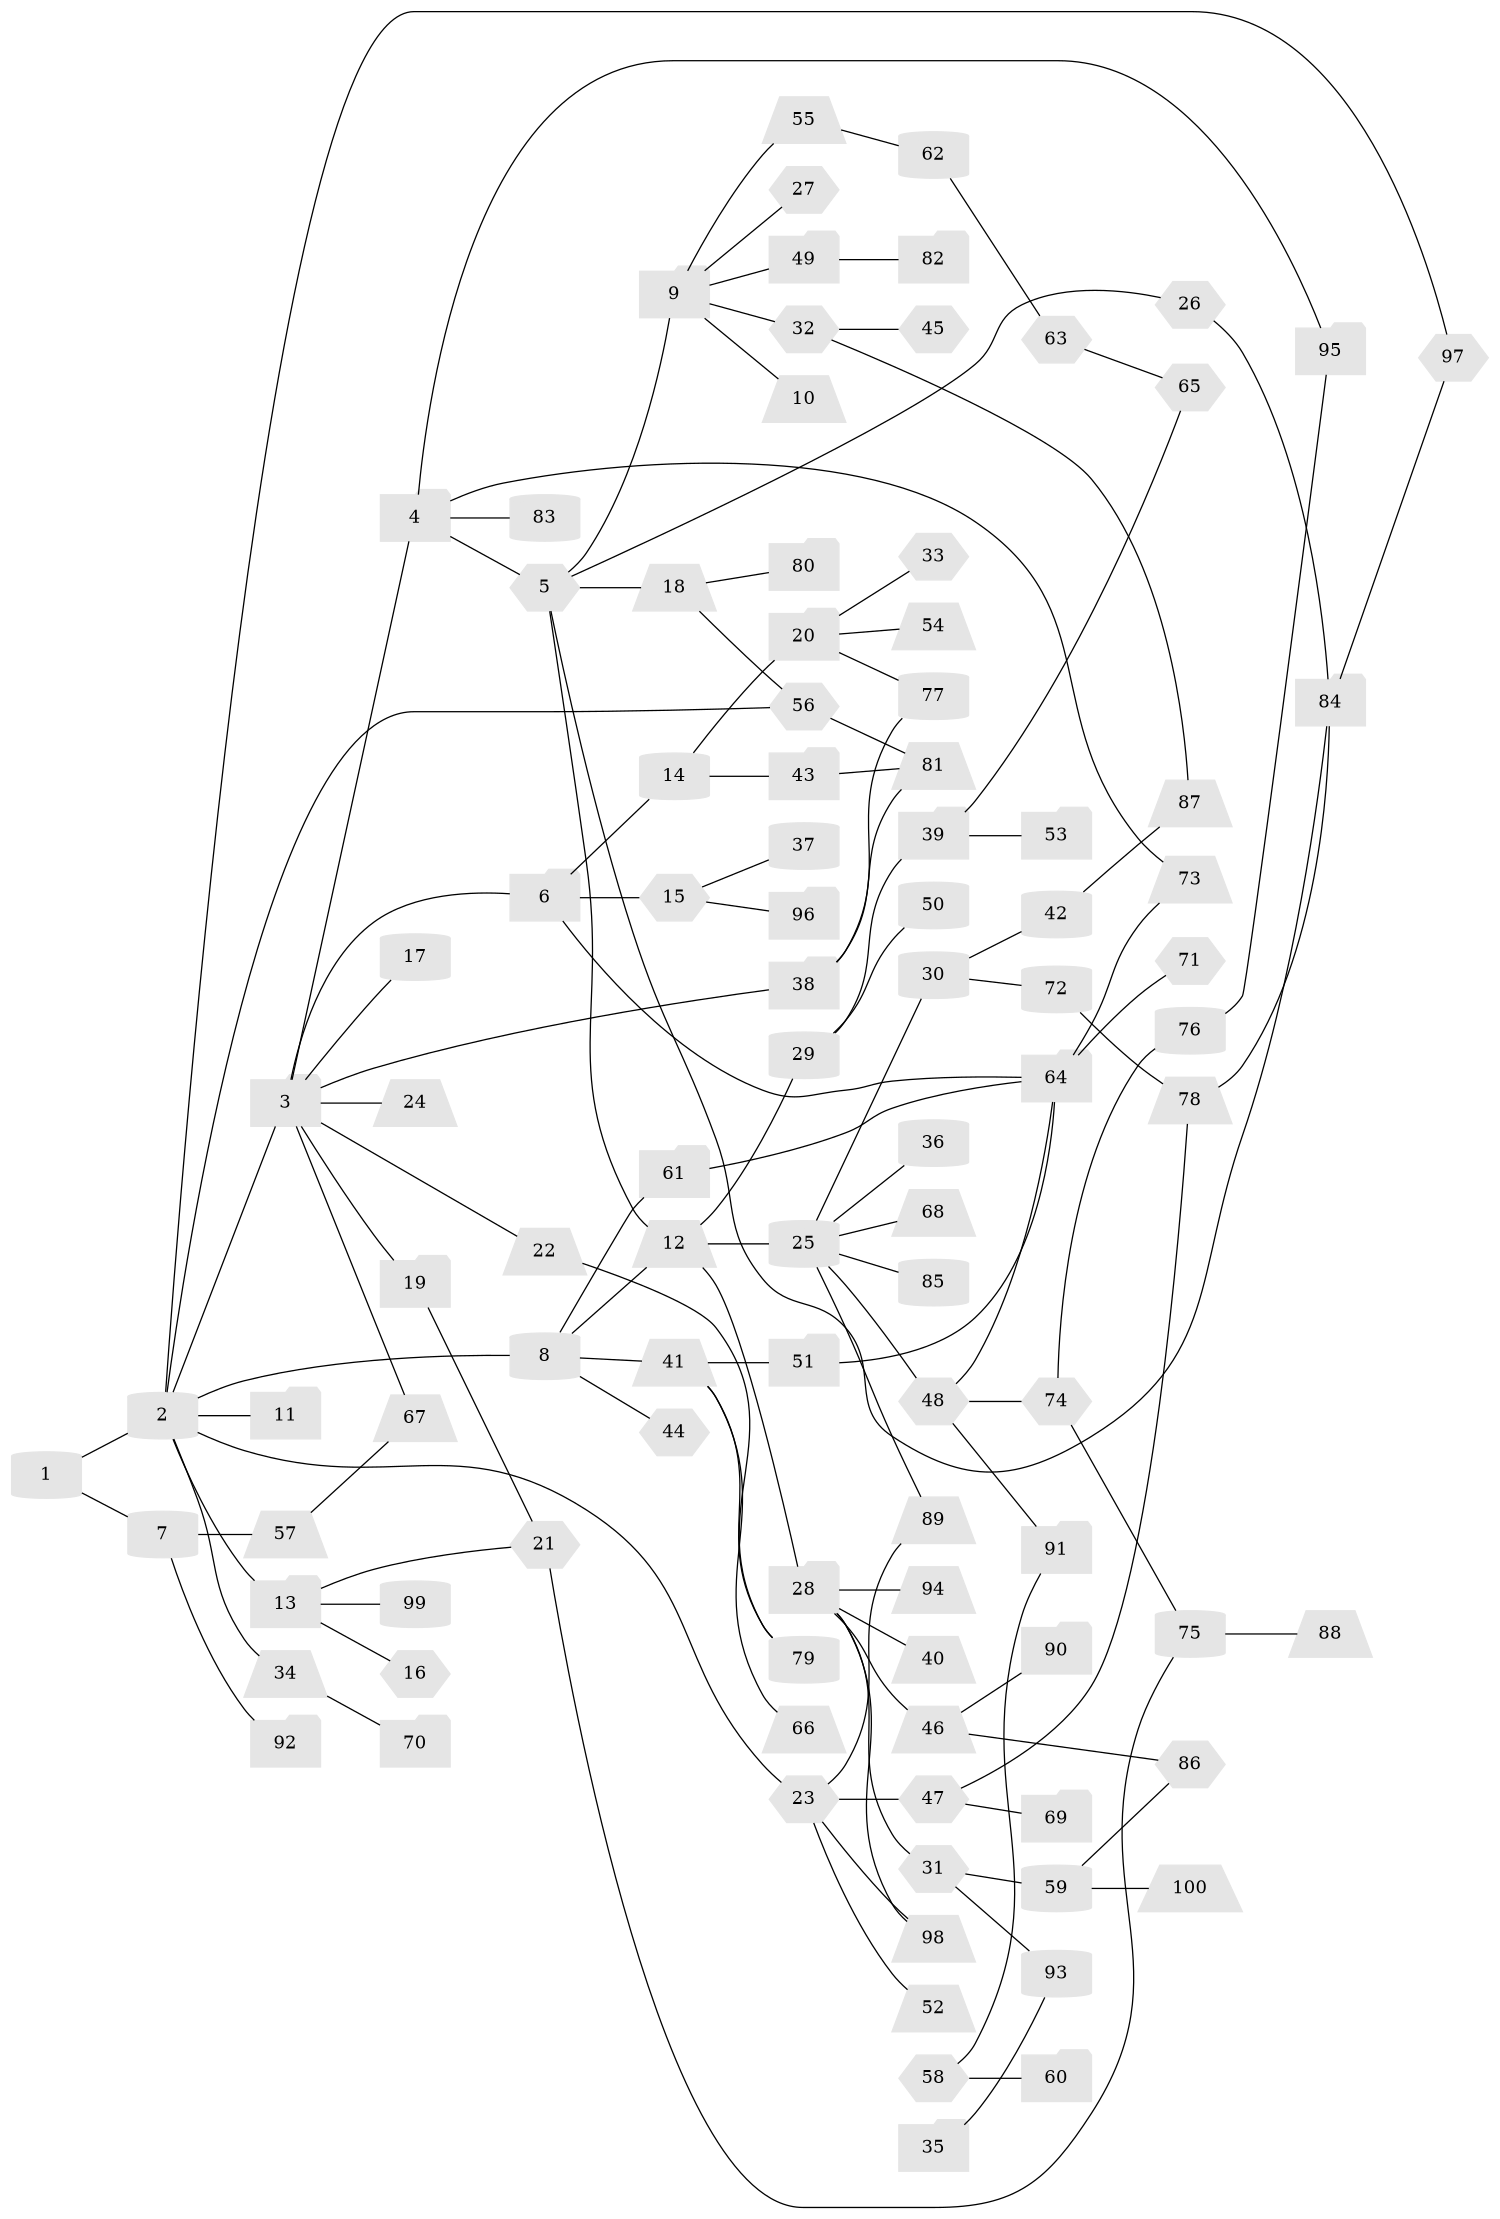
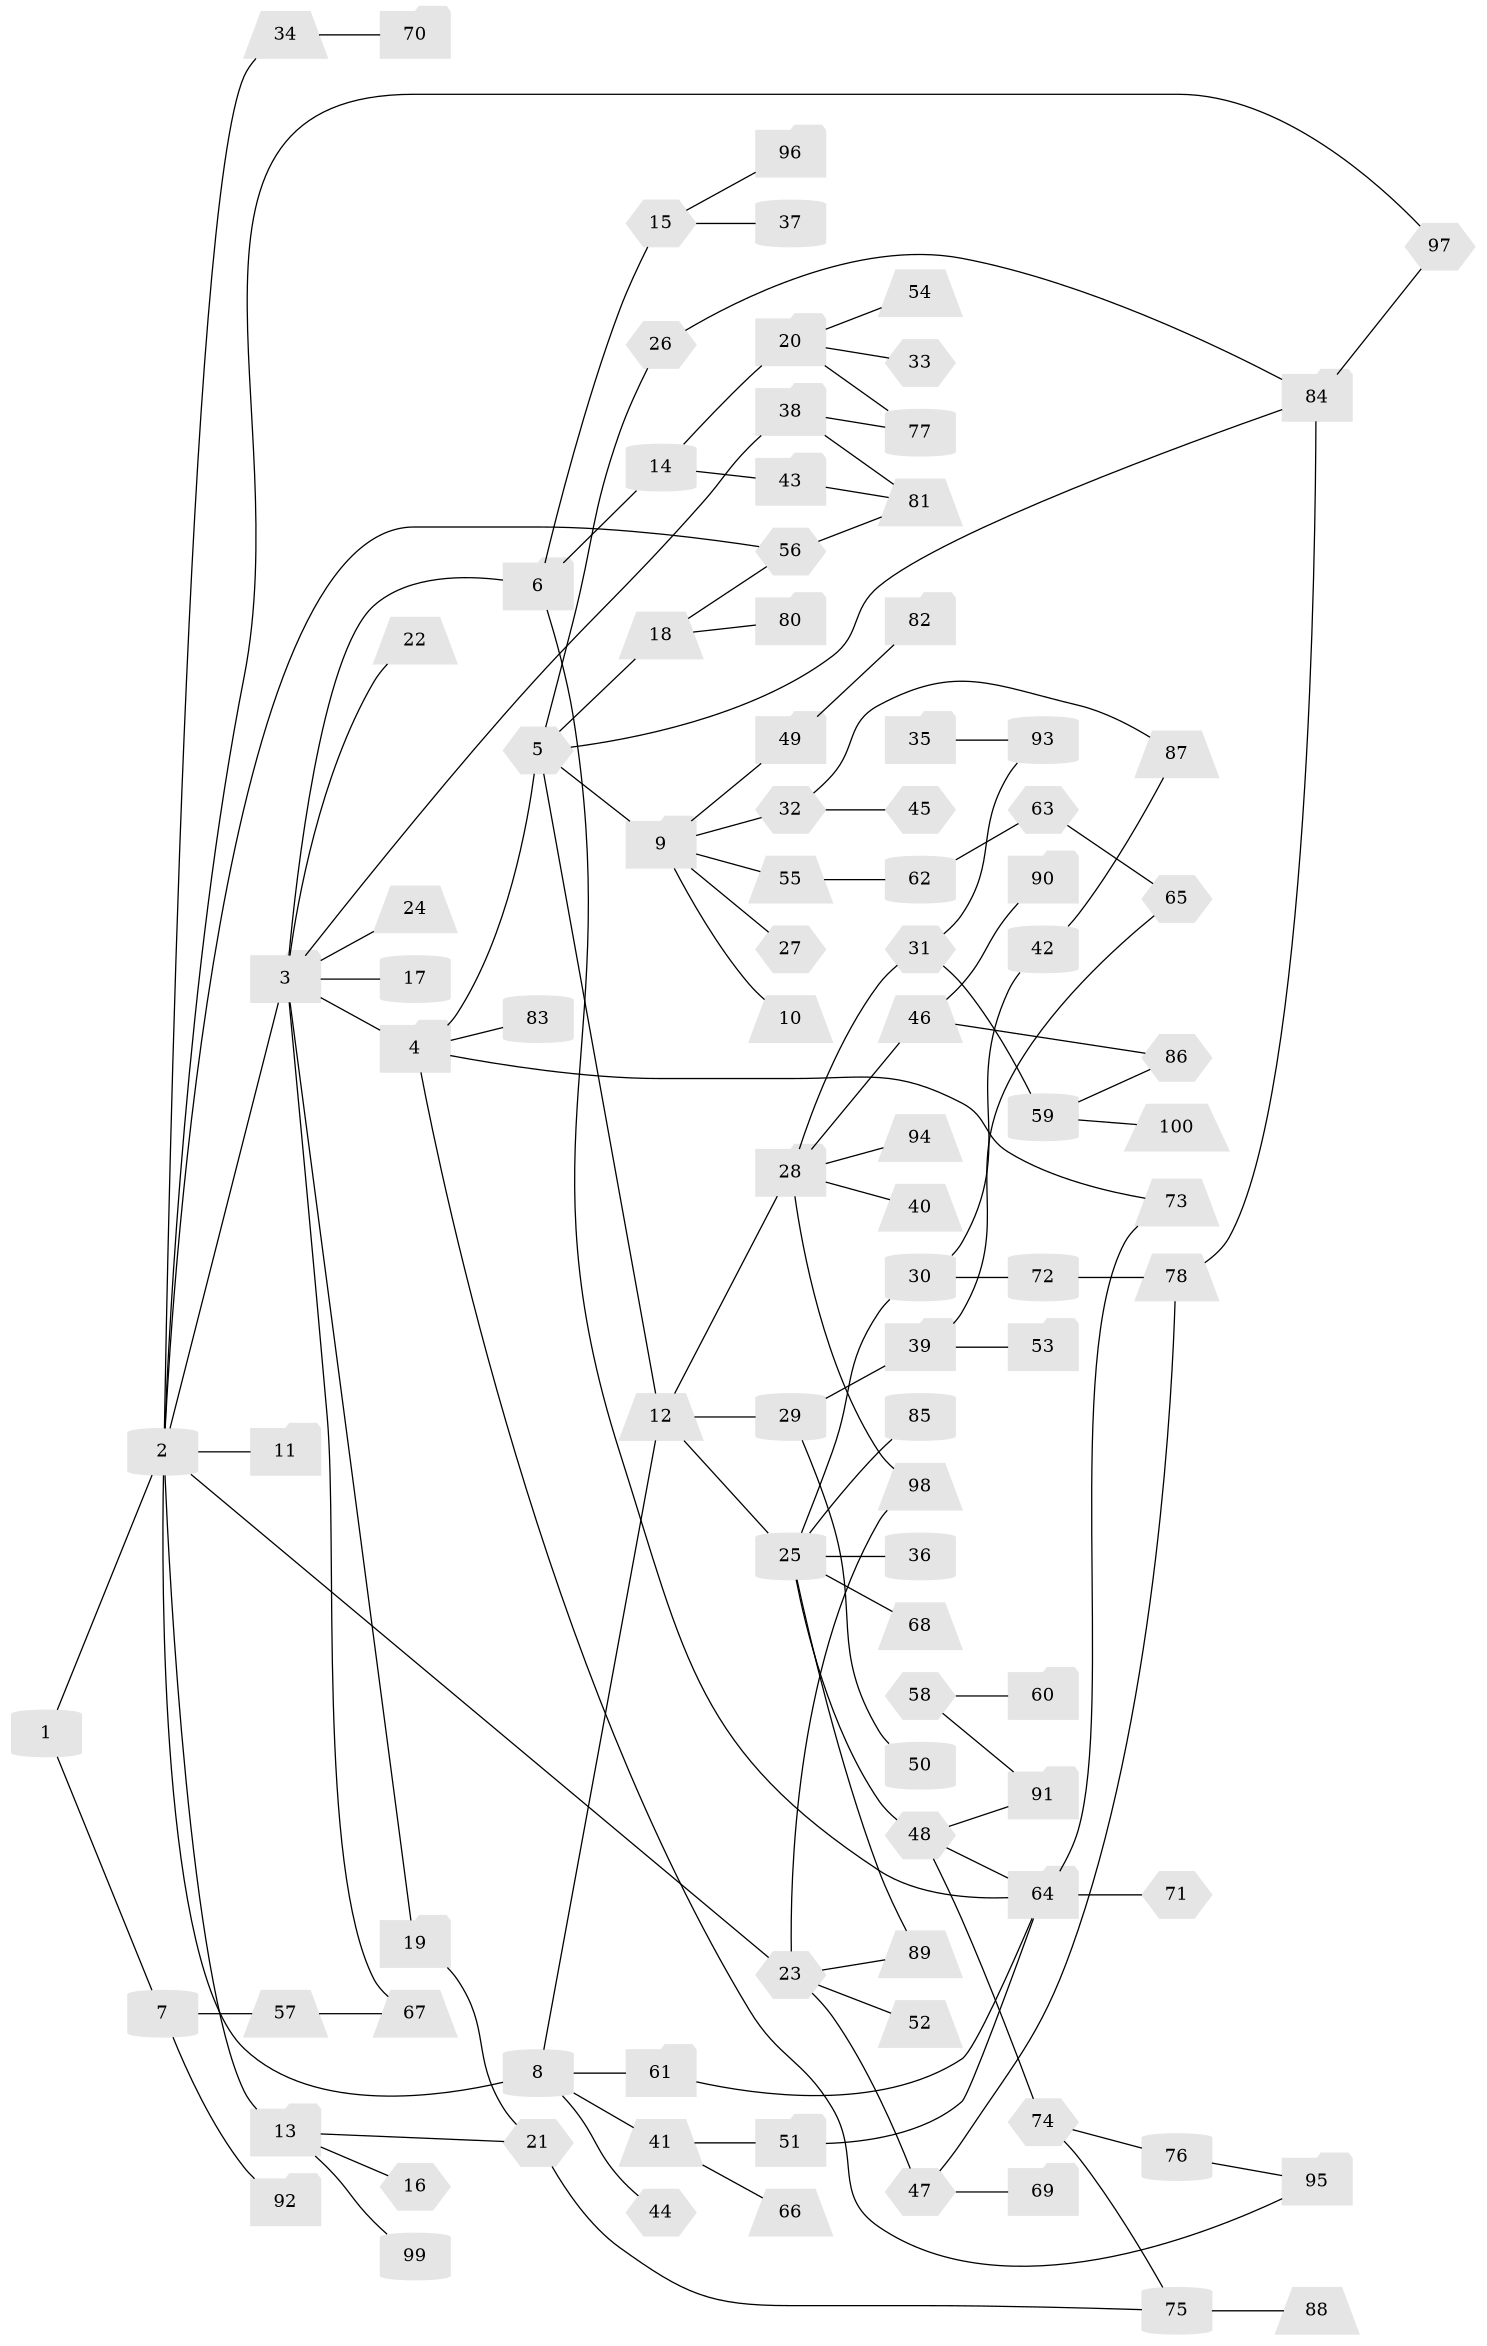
(804, 1660) -> none
